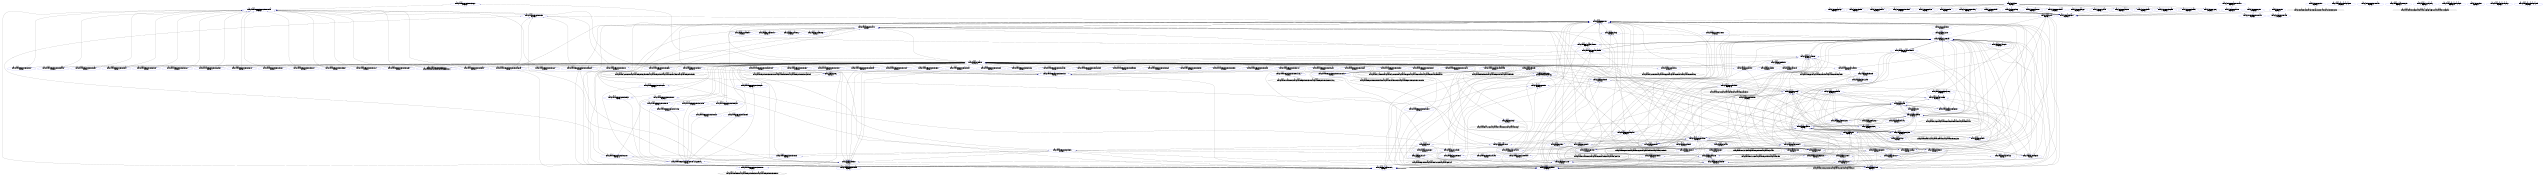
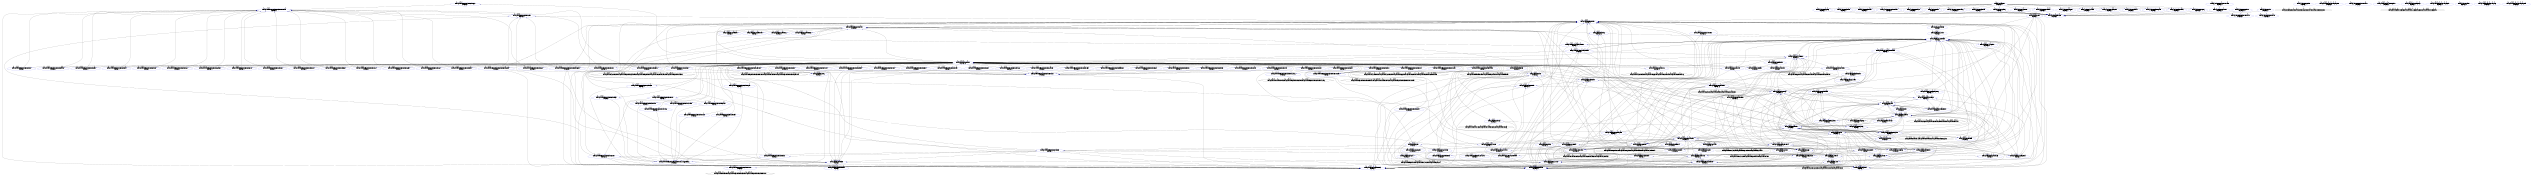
(437, 69) -> (431, 69)
(1544, 75) -> (1535, 75)
